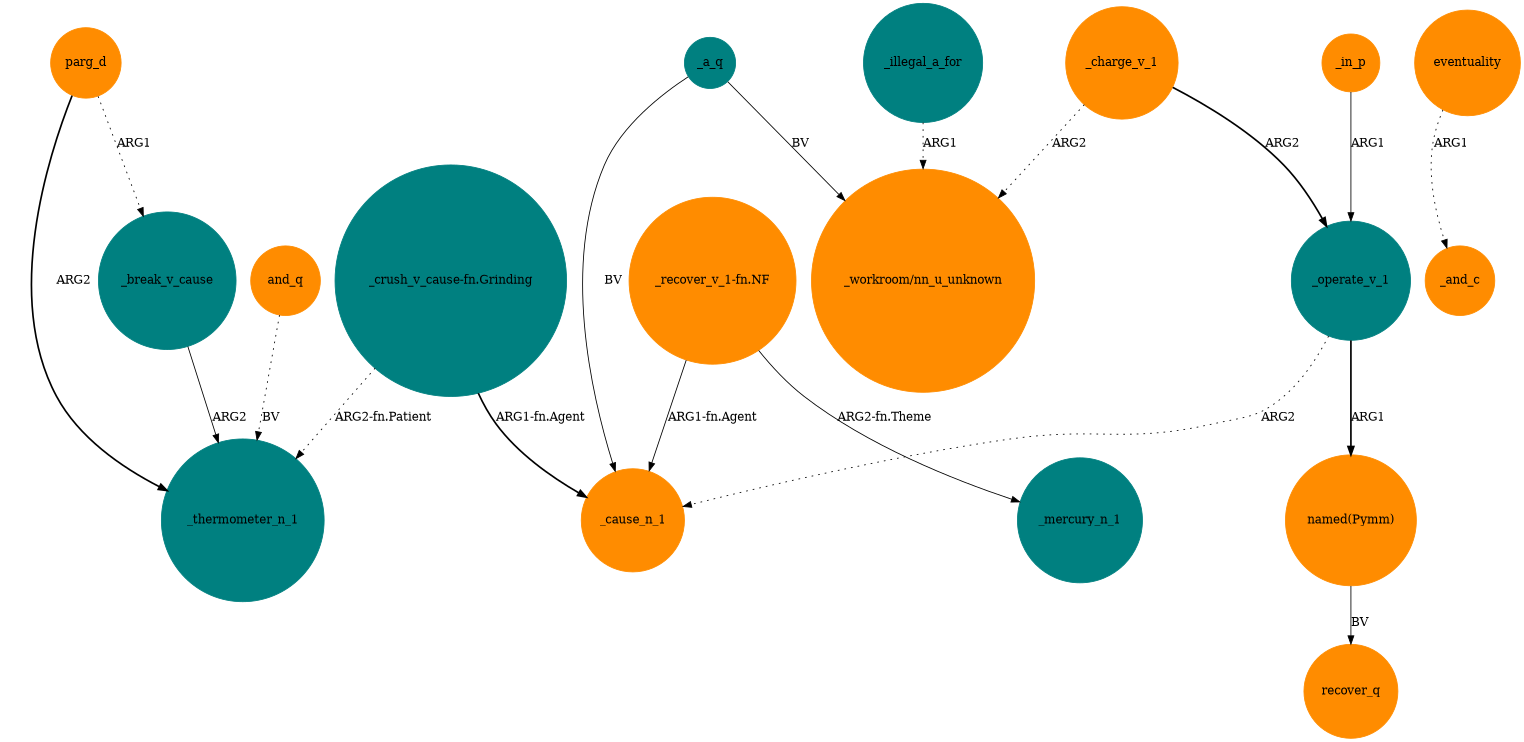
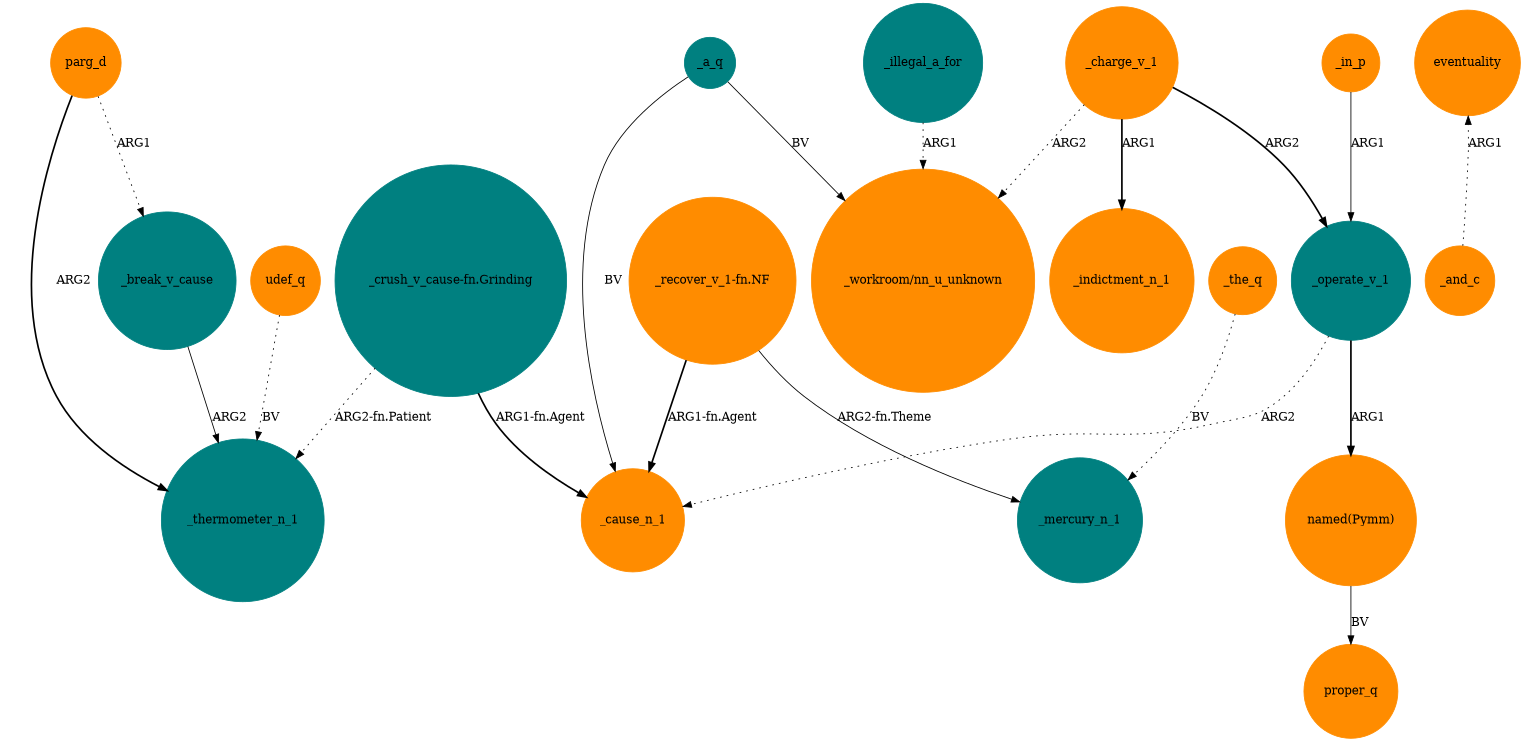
(1431, 175) -> (1467, 185)
(286, 281) -> (286, 281)
none -> (1122, 281)
none -> (1243, 281)
(669, 411) -> (669, 411)
(1351, 691) -> (1351, 691)
